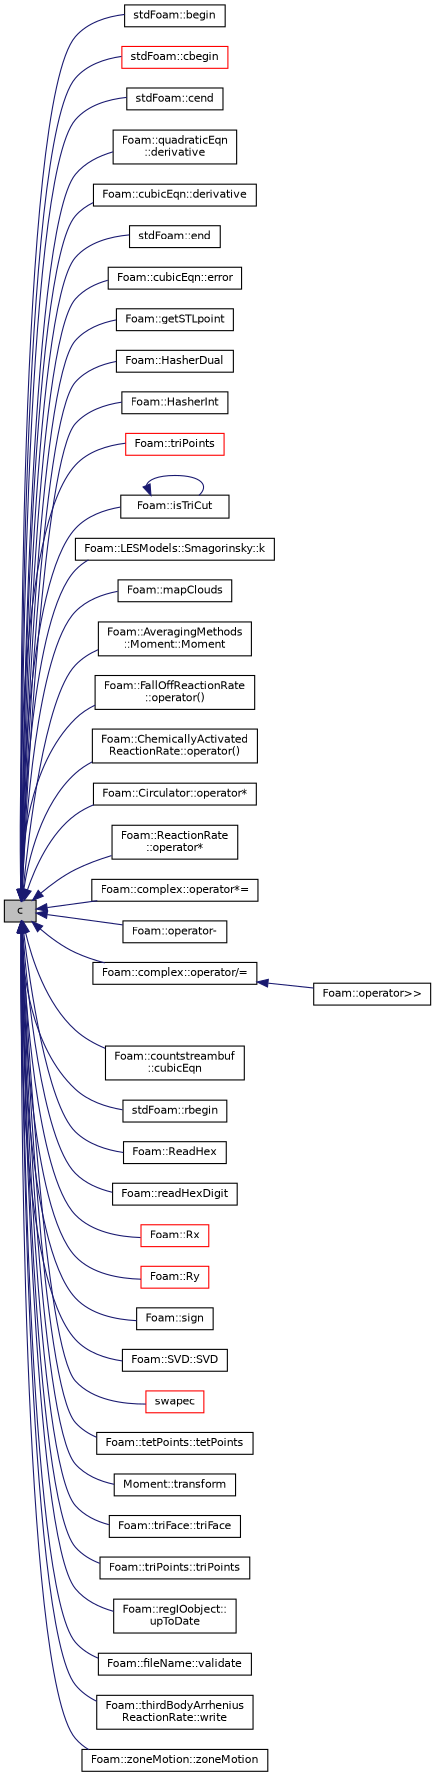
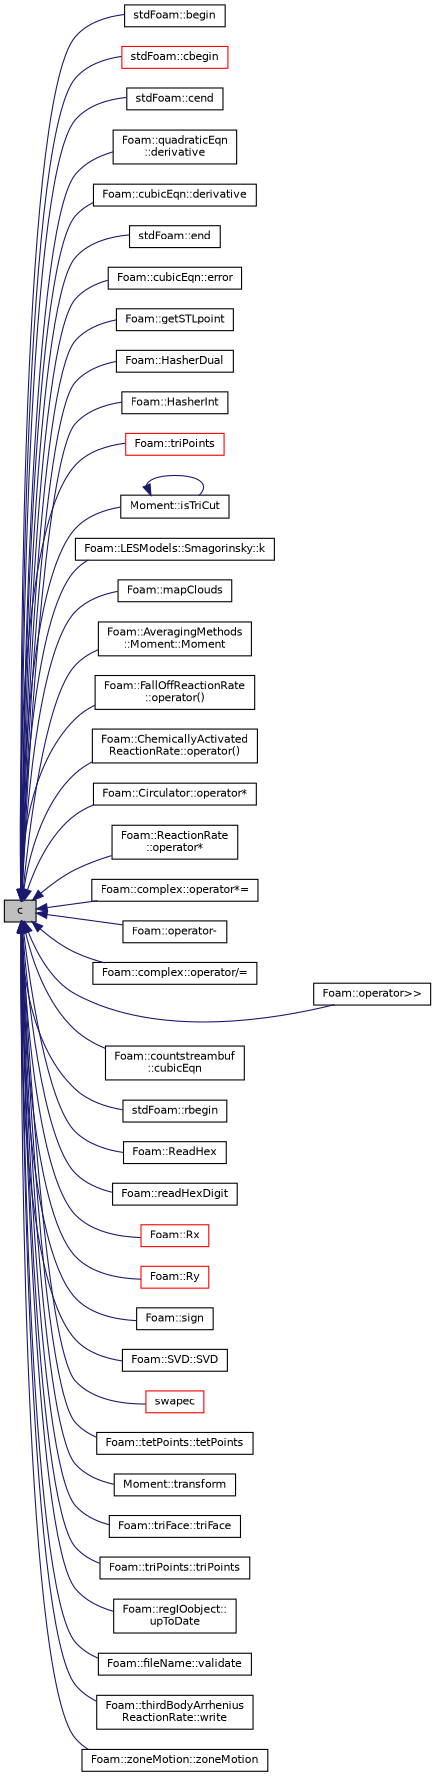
(175, 507) -> (175, 507)
(291, 986) -> (164, 1019)
